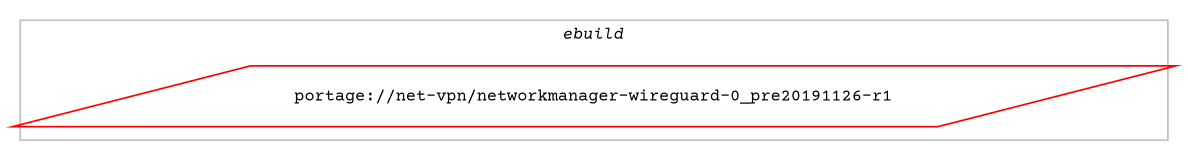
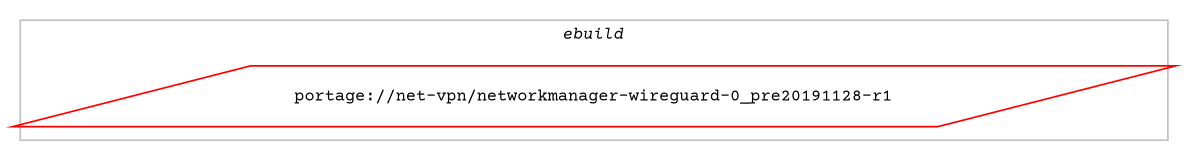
(594, 96) -> (594, 96)
